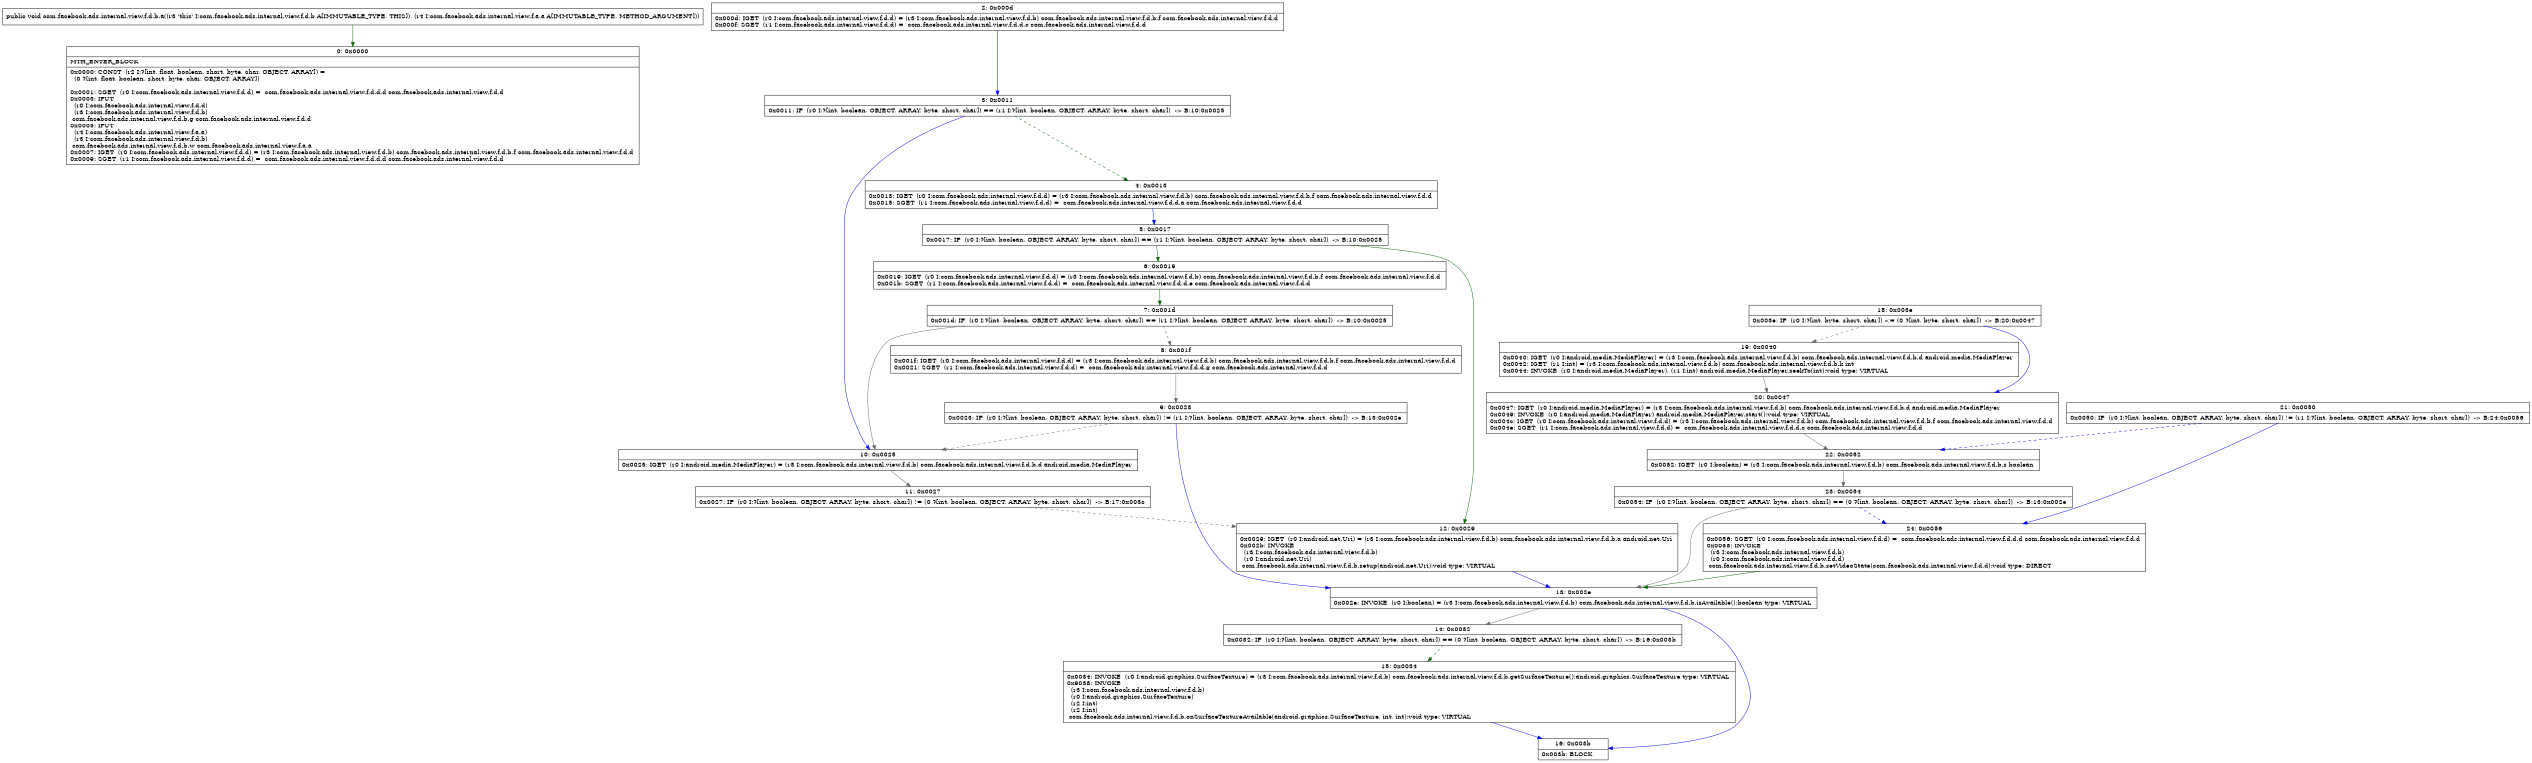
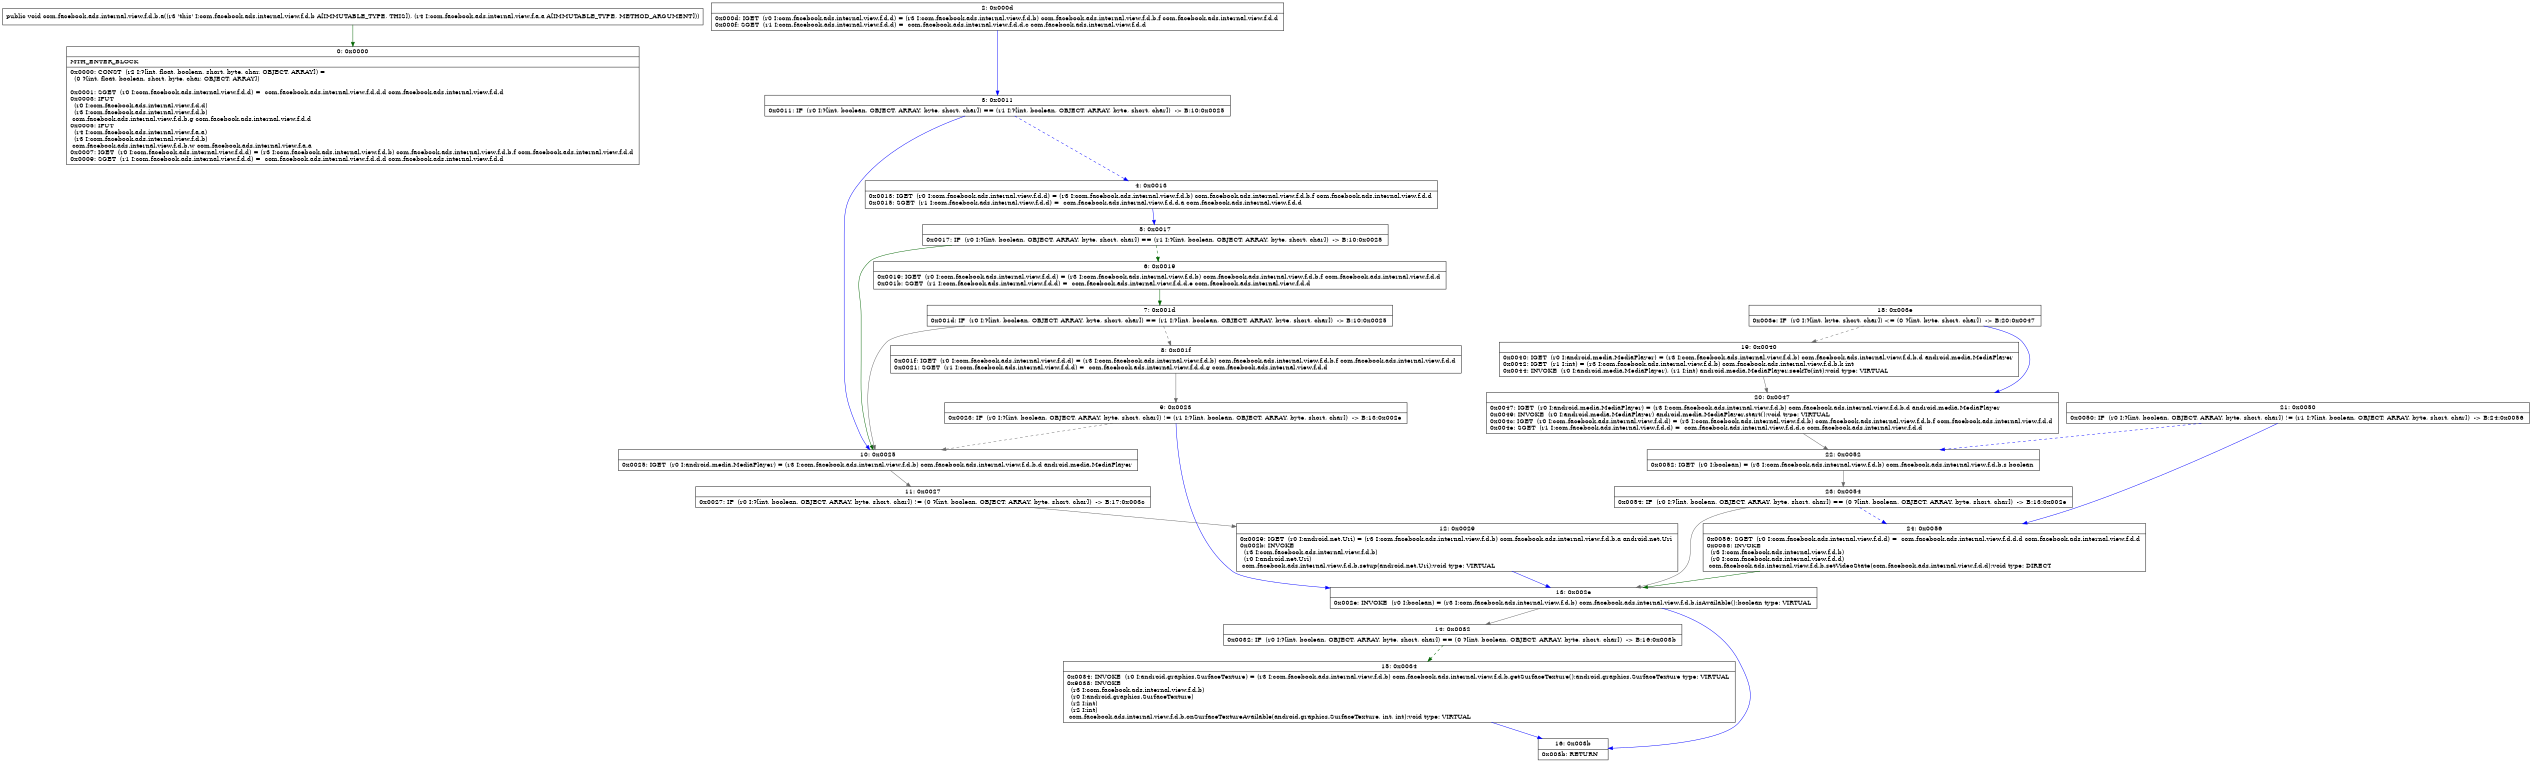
(1070, 147) -> (1070, 147)
(1157, 251) -> (1157, 251)
(1474, 336) -> (861, 310)
(1130, 517) -> (1130, 517)
(1570, 754) -> (1573, 754)
